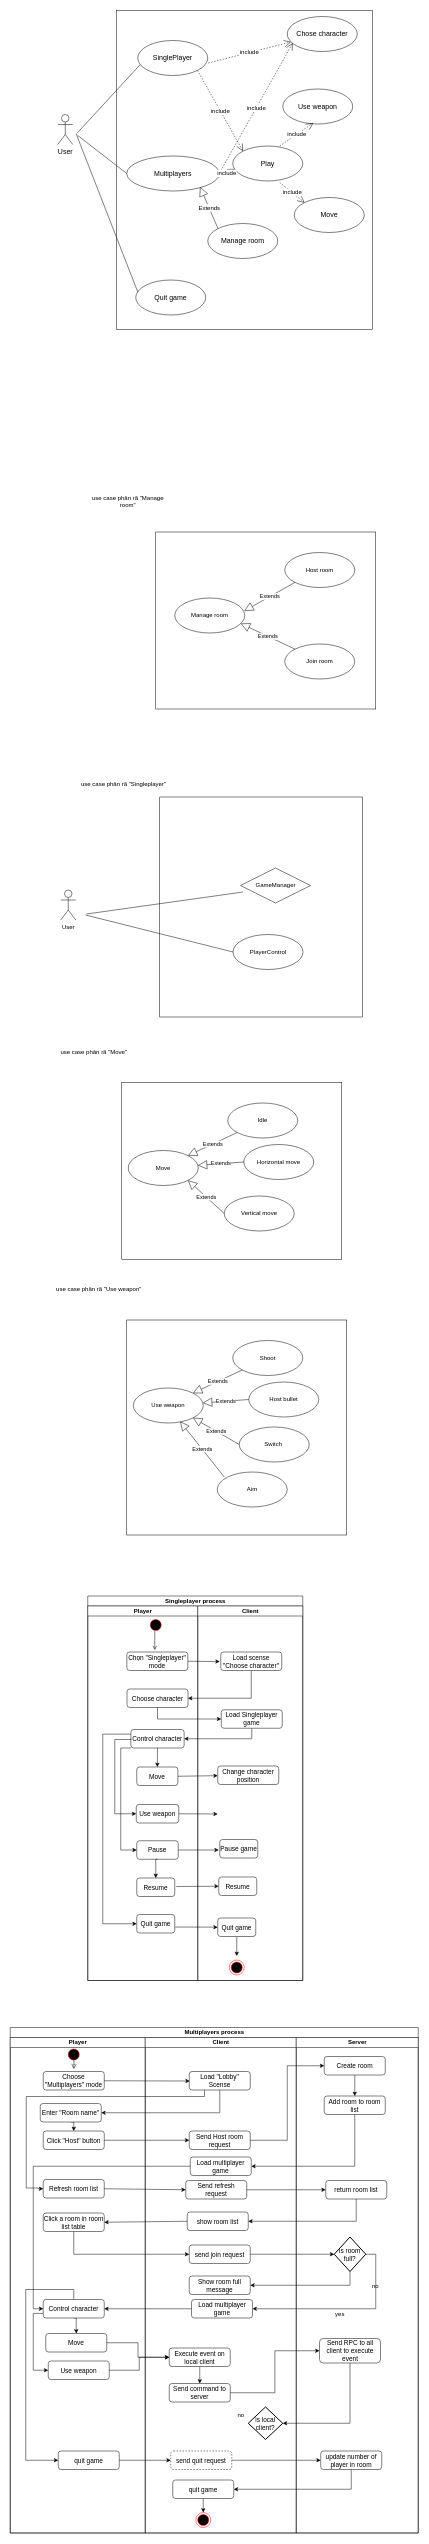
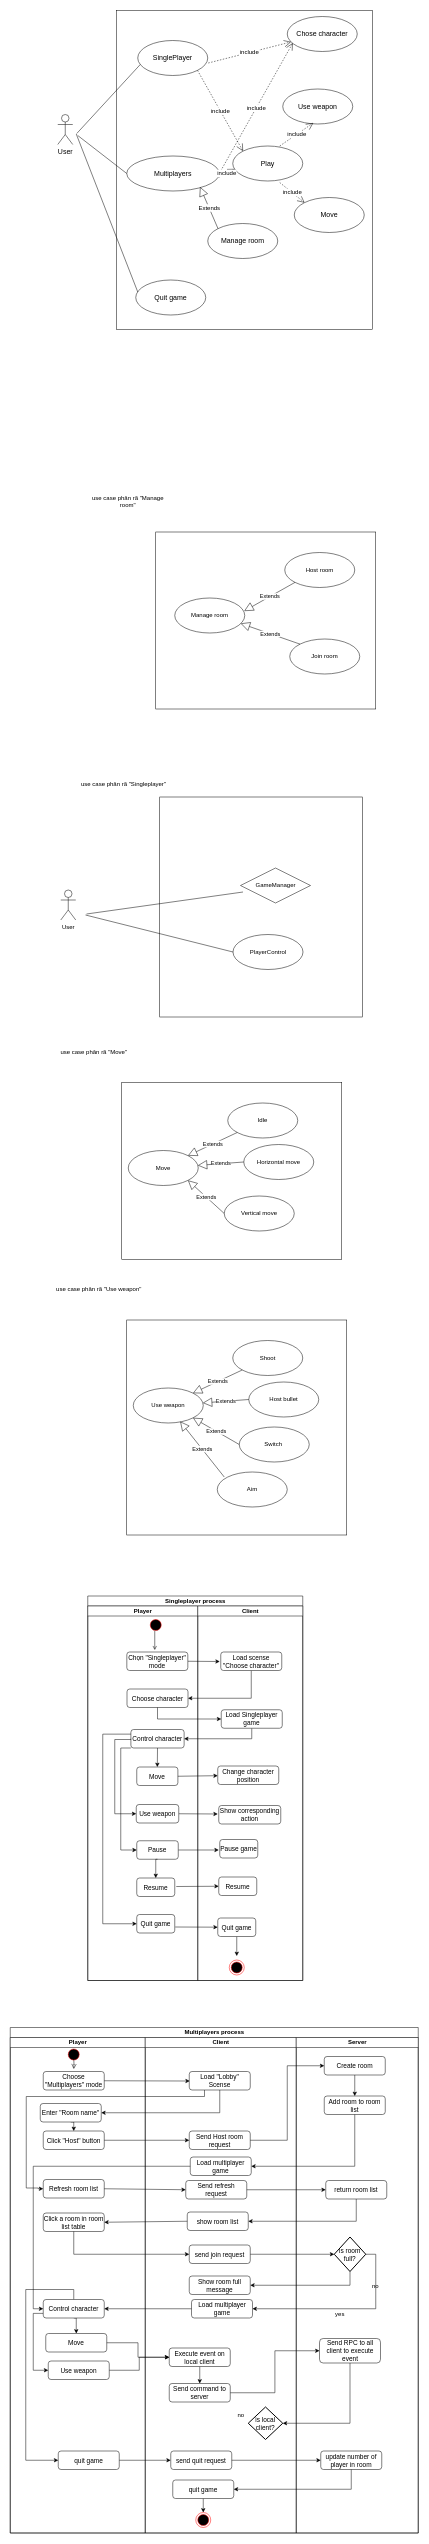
(320, 661) -> (325, 656)
none -> (250, 1815)
(201, 2460) -> (201, 2460)
